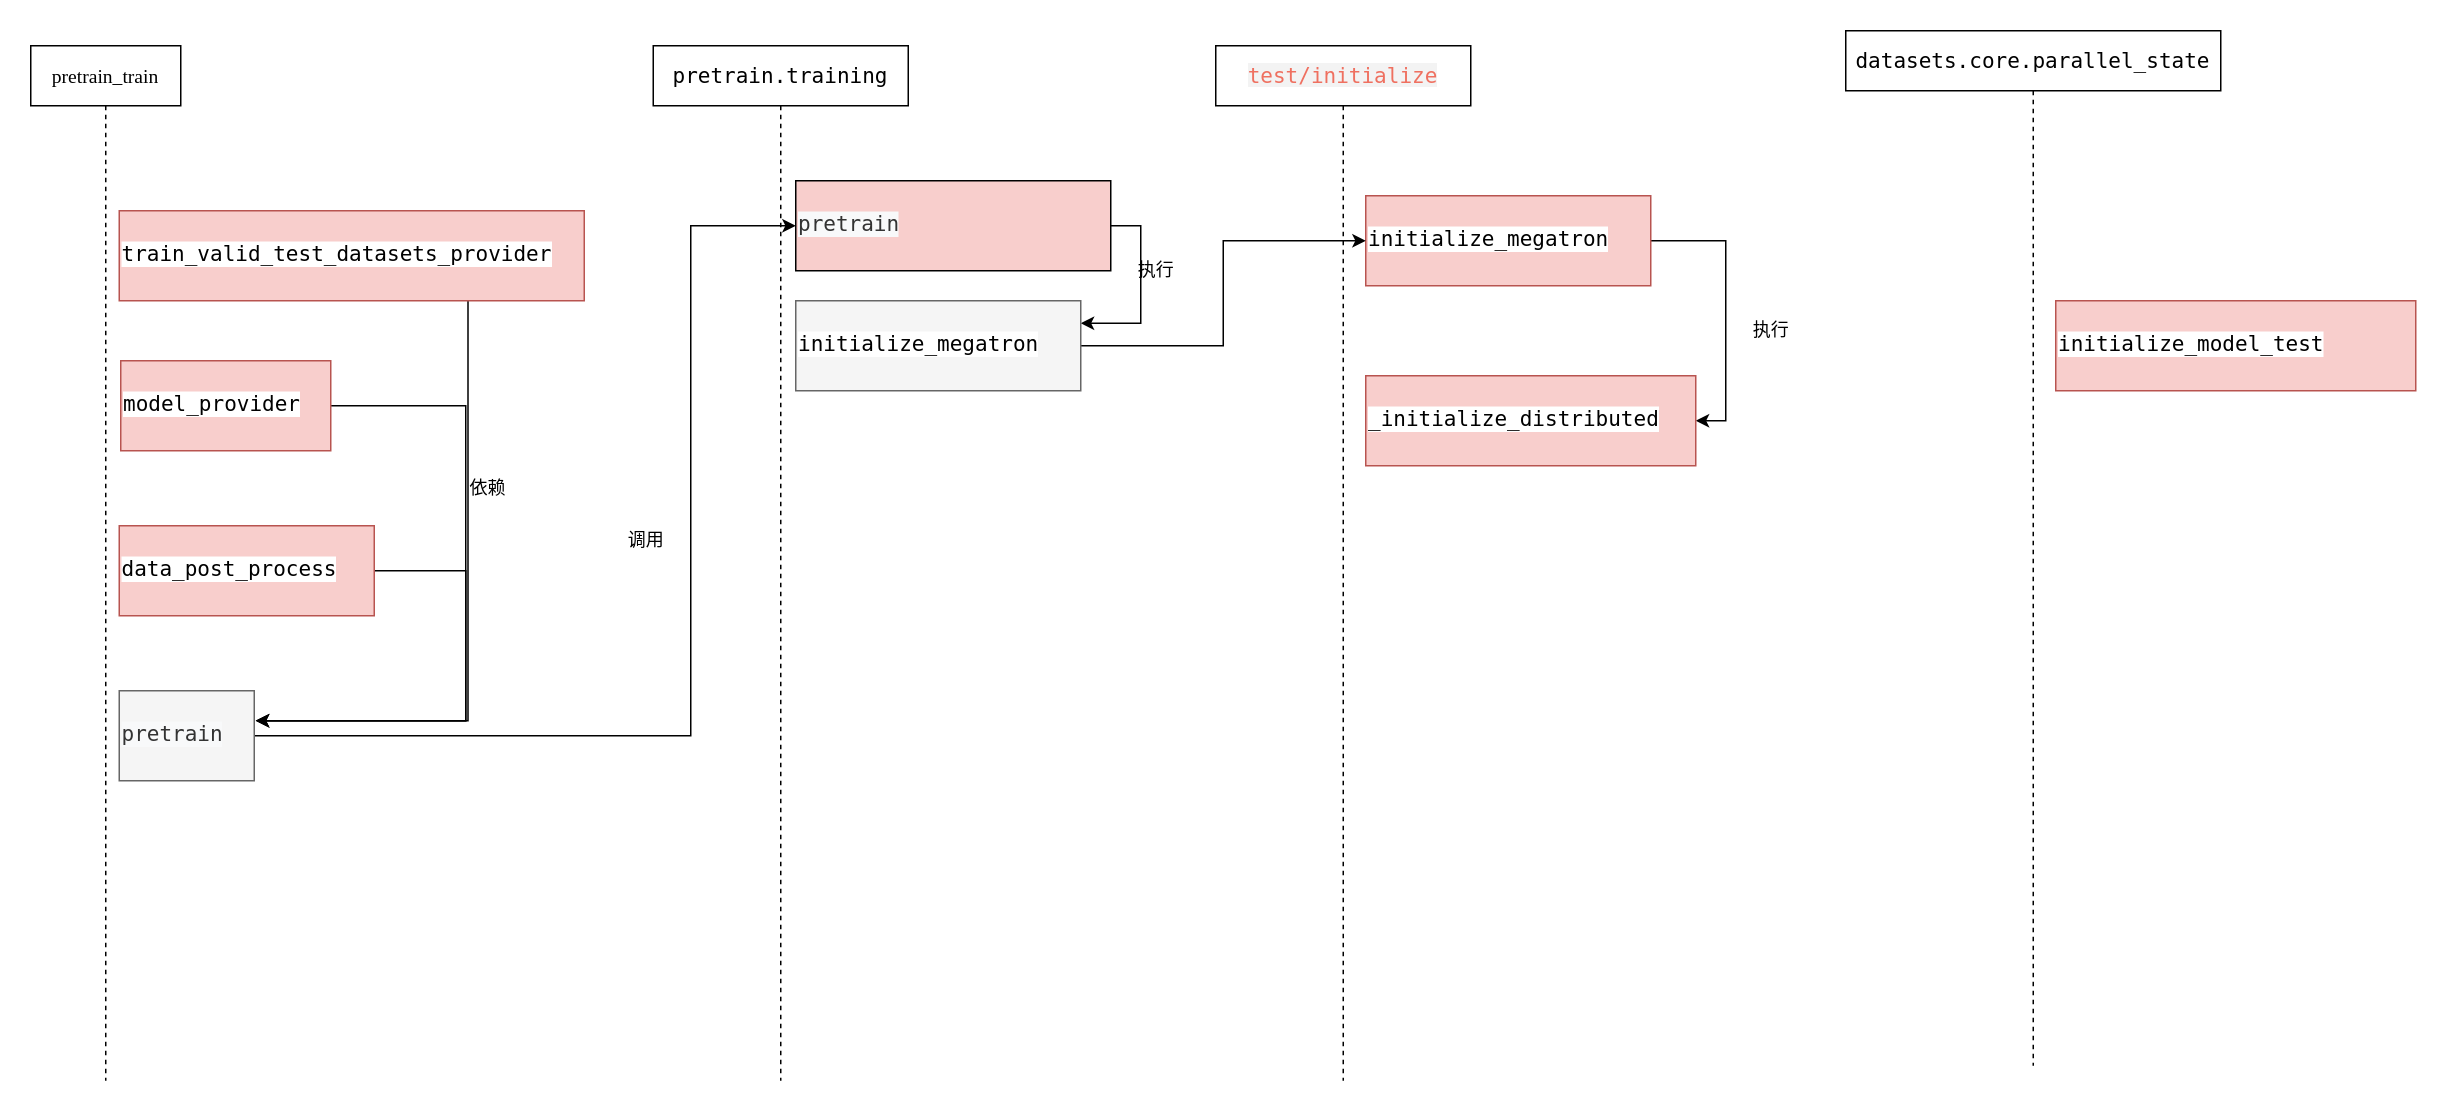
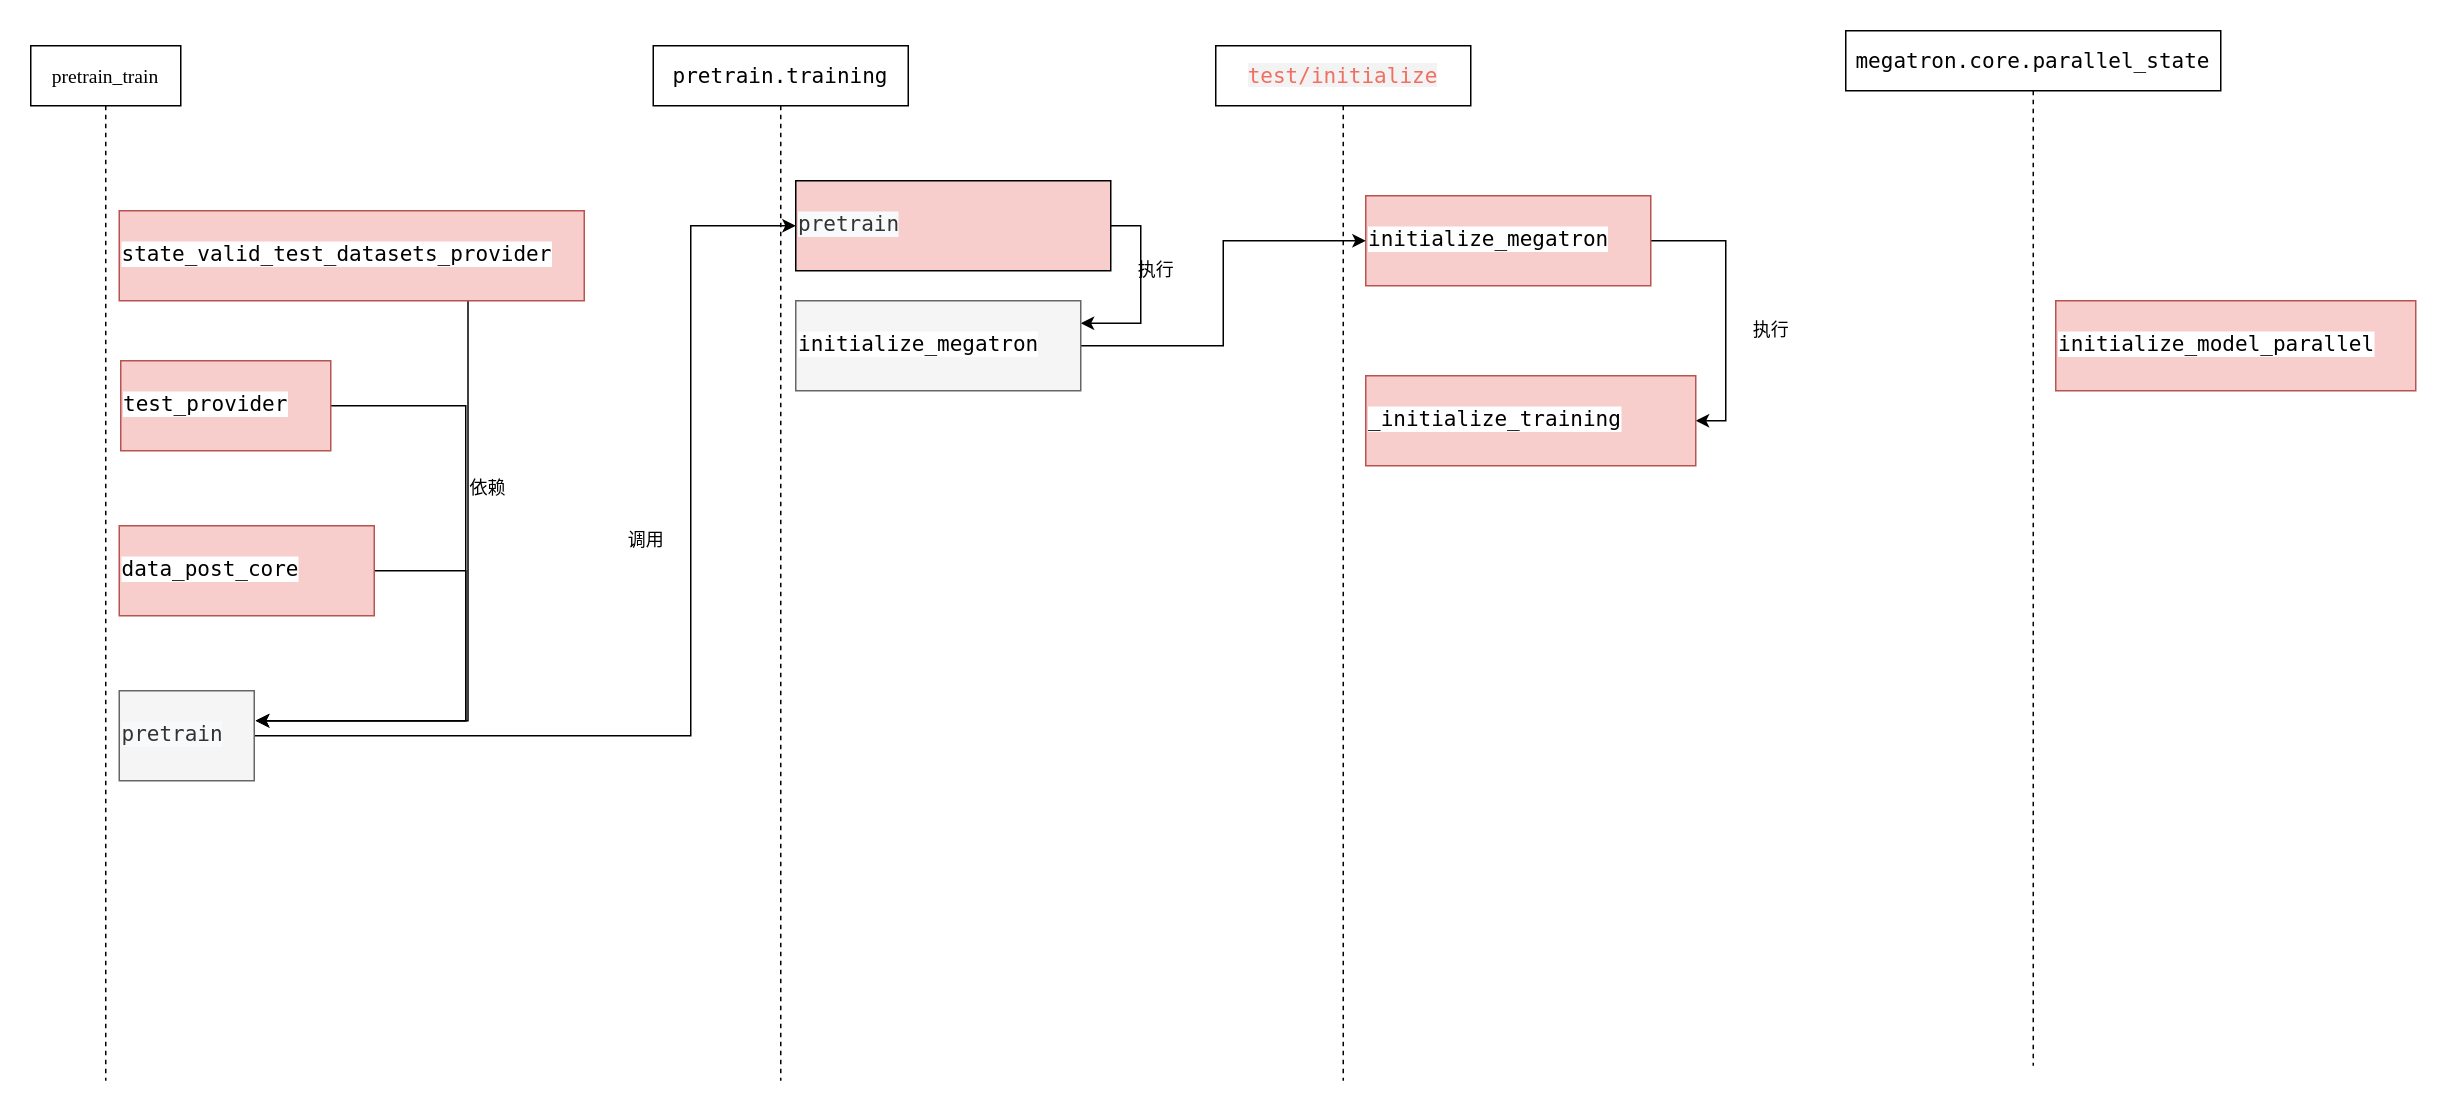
(2033, 61) -> (2033, 61)
(284, 232) -> (287, 232)
(2151, 322) -> (2164, 322)
(190, 382) -> (187, 382)
(1468, 397) -> (1453, 397)
(208, 547) -> (193, 547)
